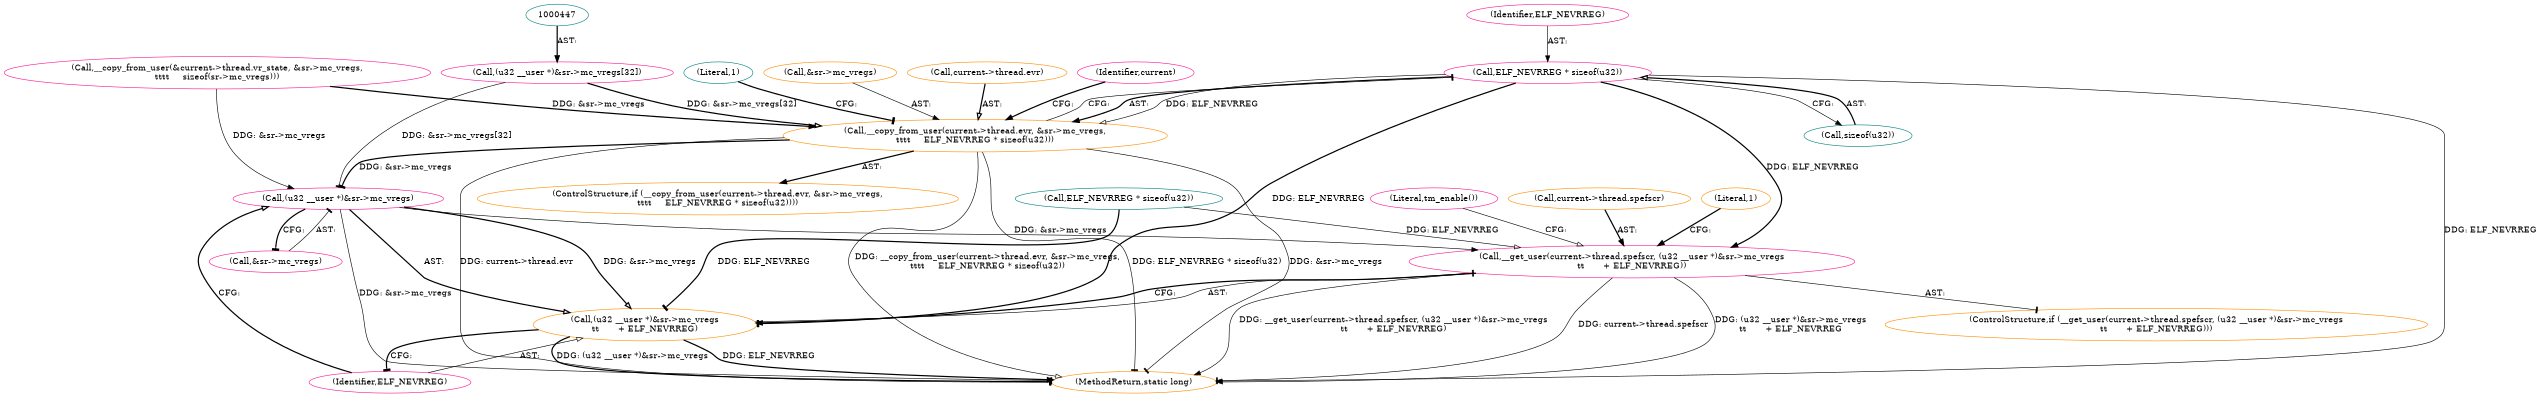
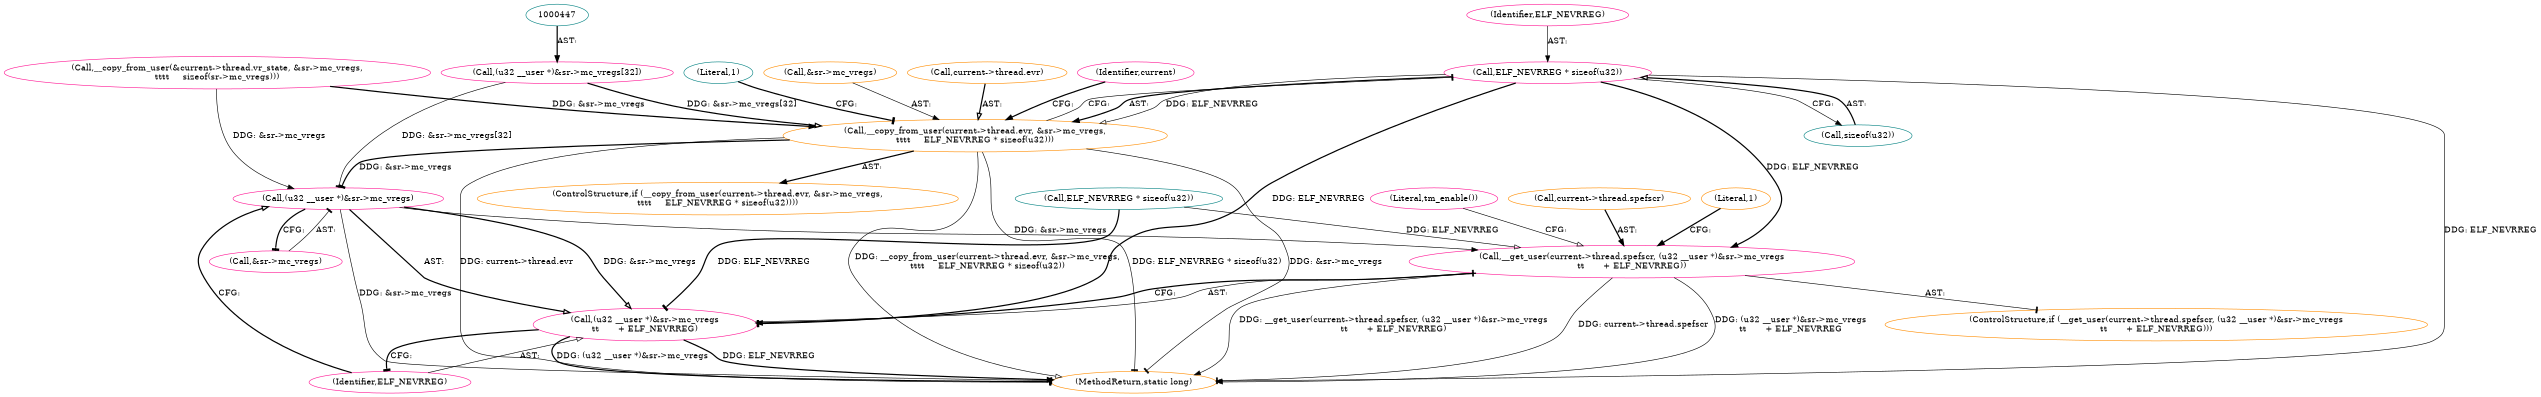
(645, 325) -> (645, 325)
